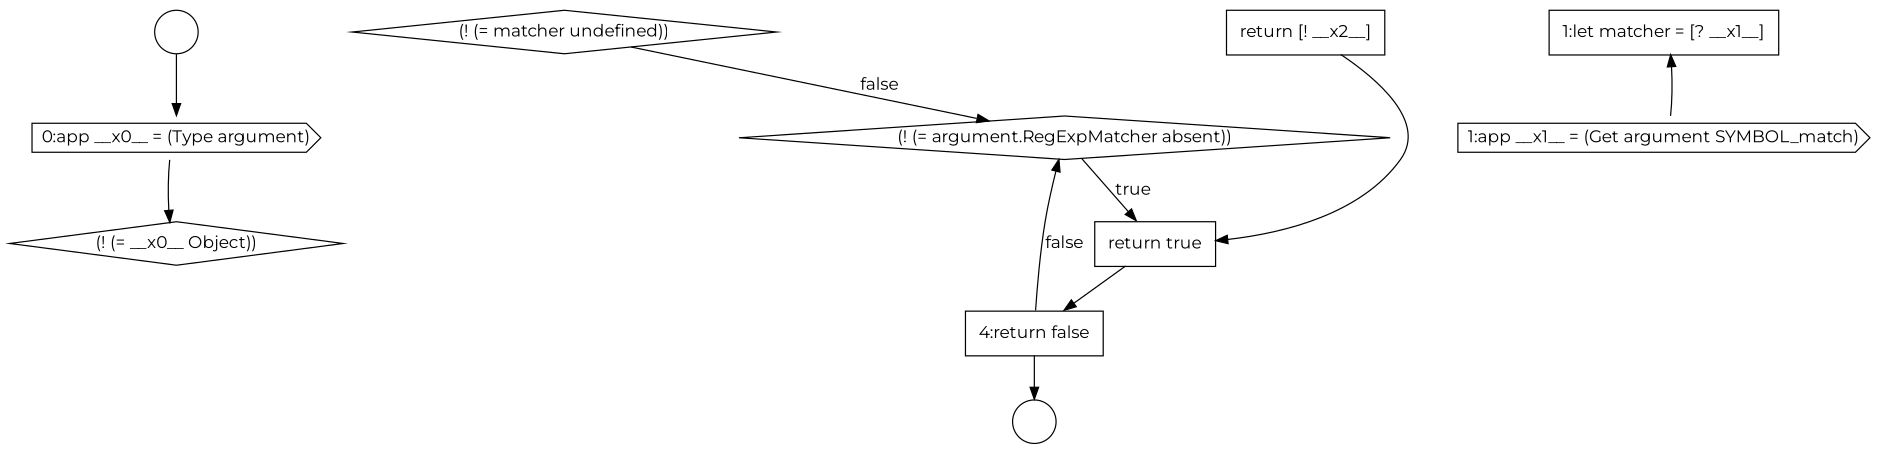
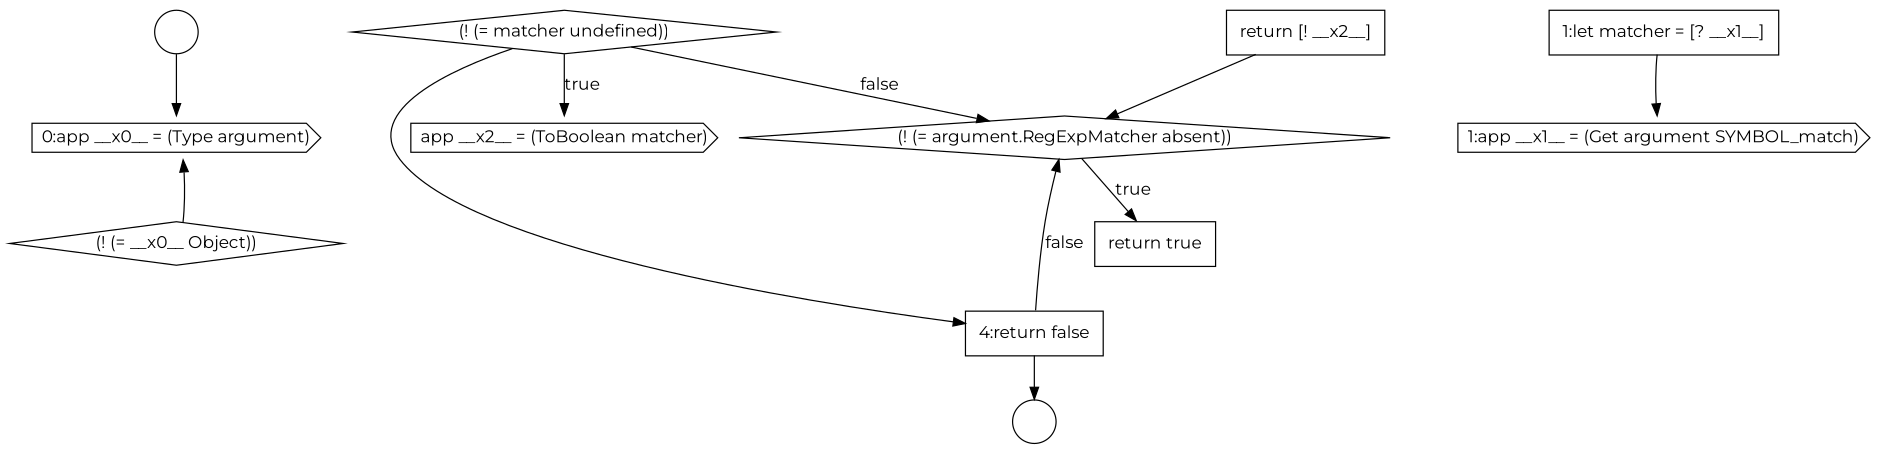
(1672, 91) -> (1656, 79)
none -> (564, 138)
(1380, 182) -> (1187, 84)
(168, 185) -> (185, 197)
(1100, 285) -> (578, 248)
